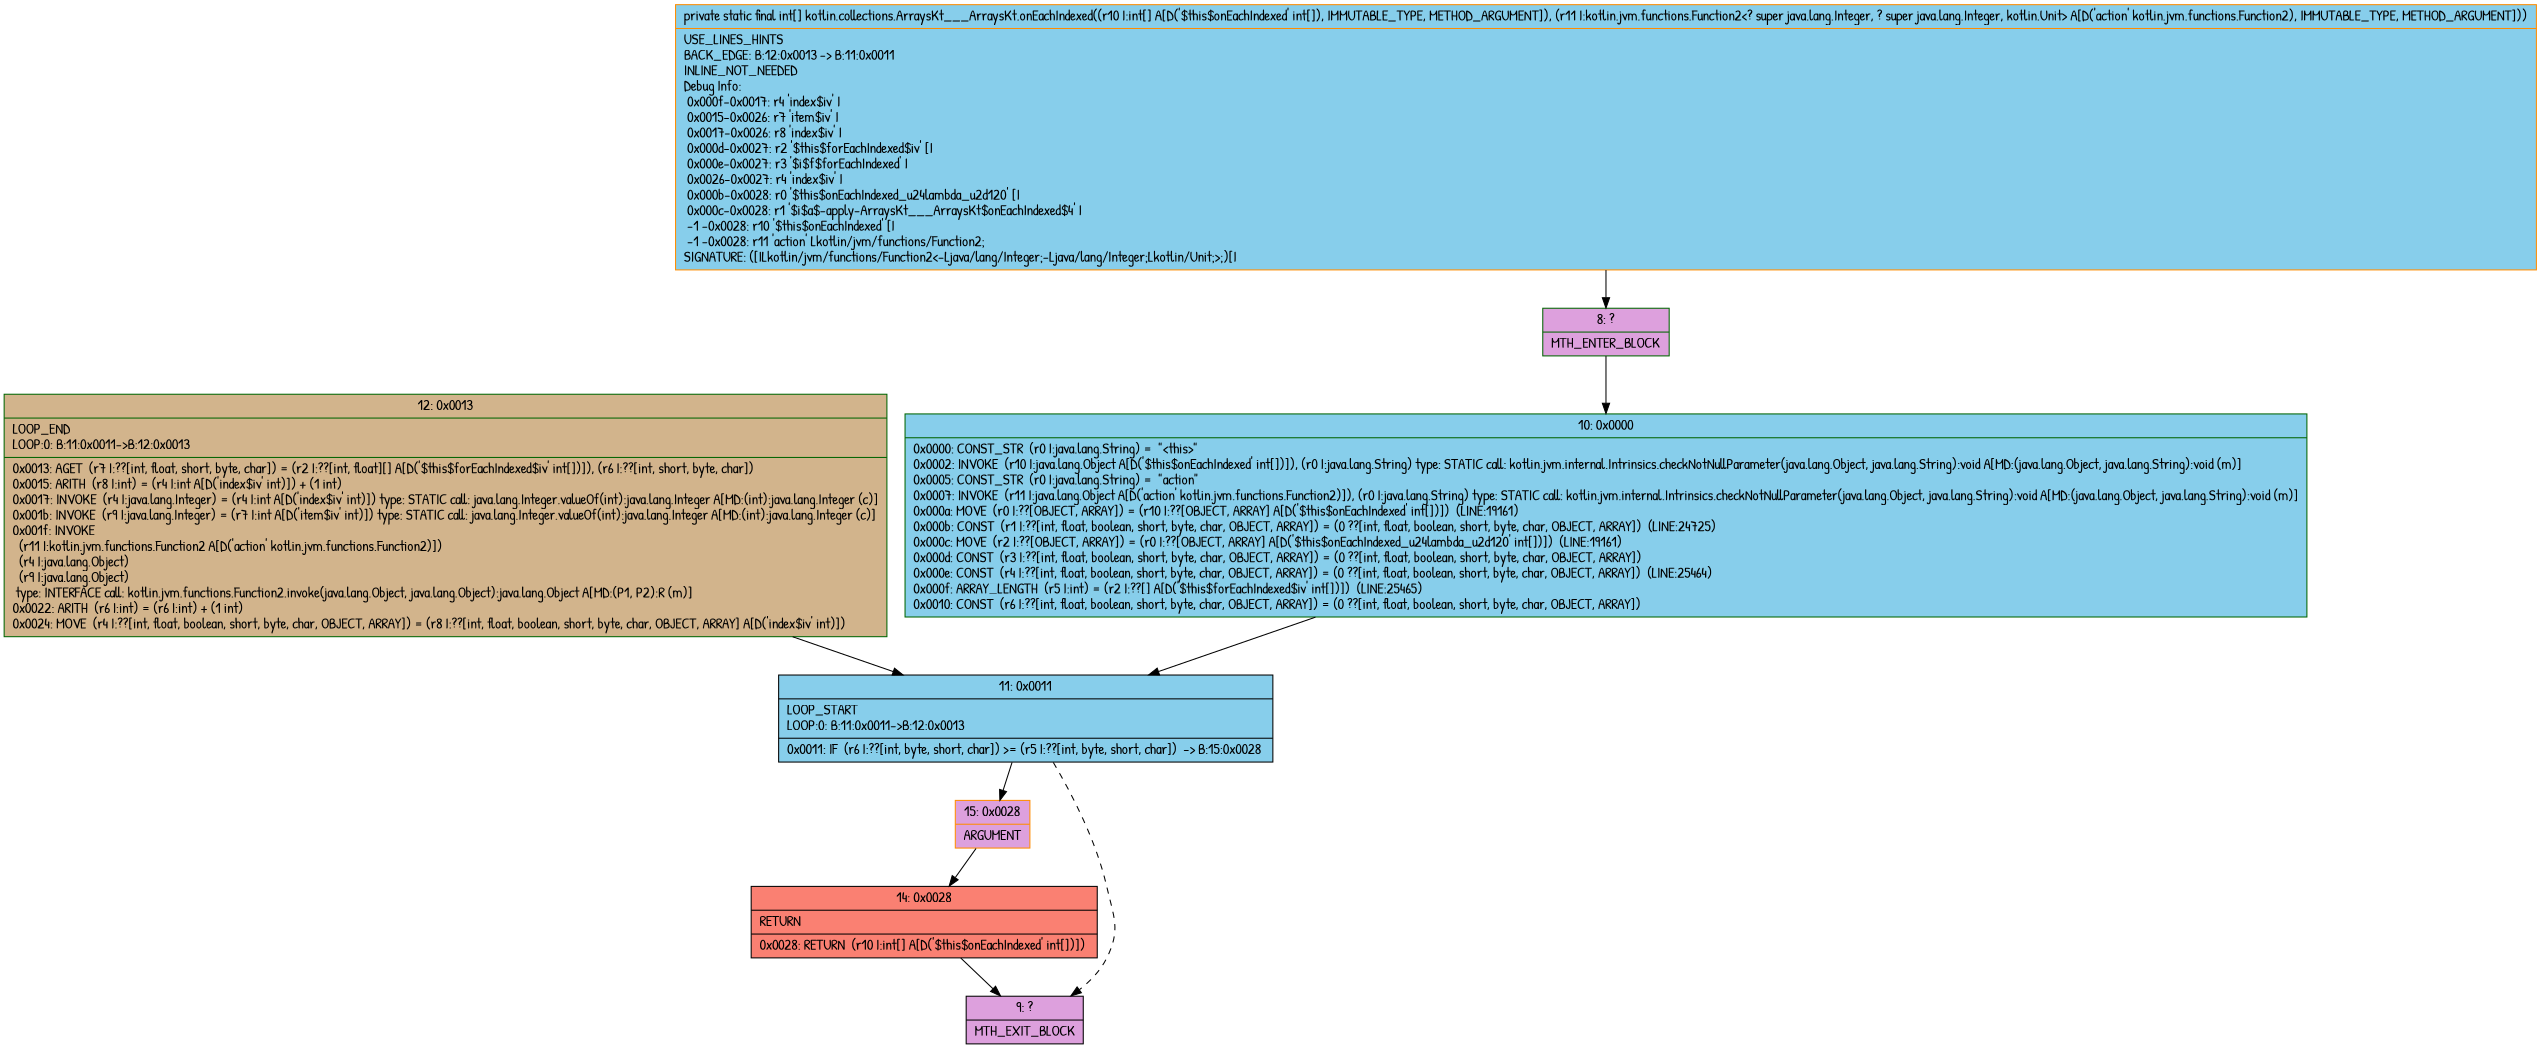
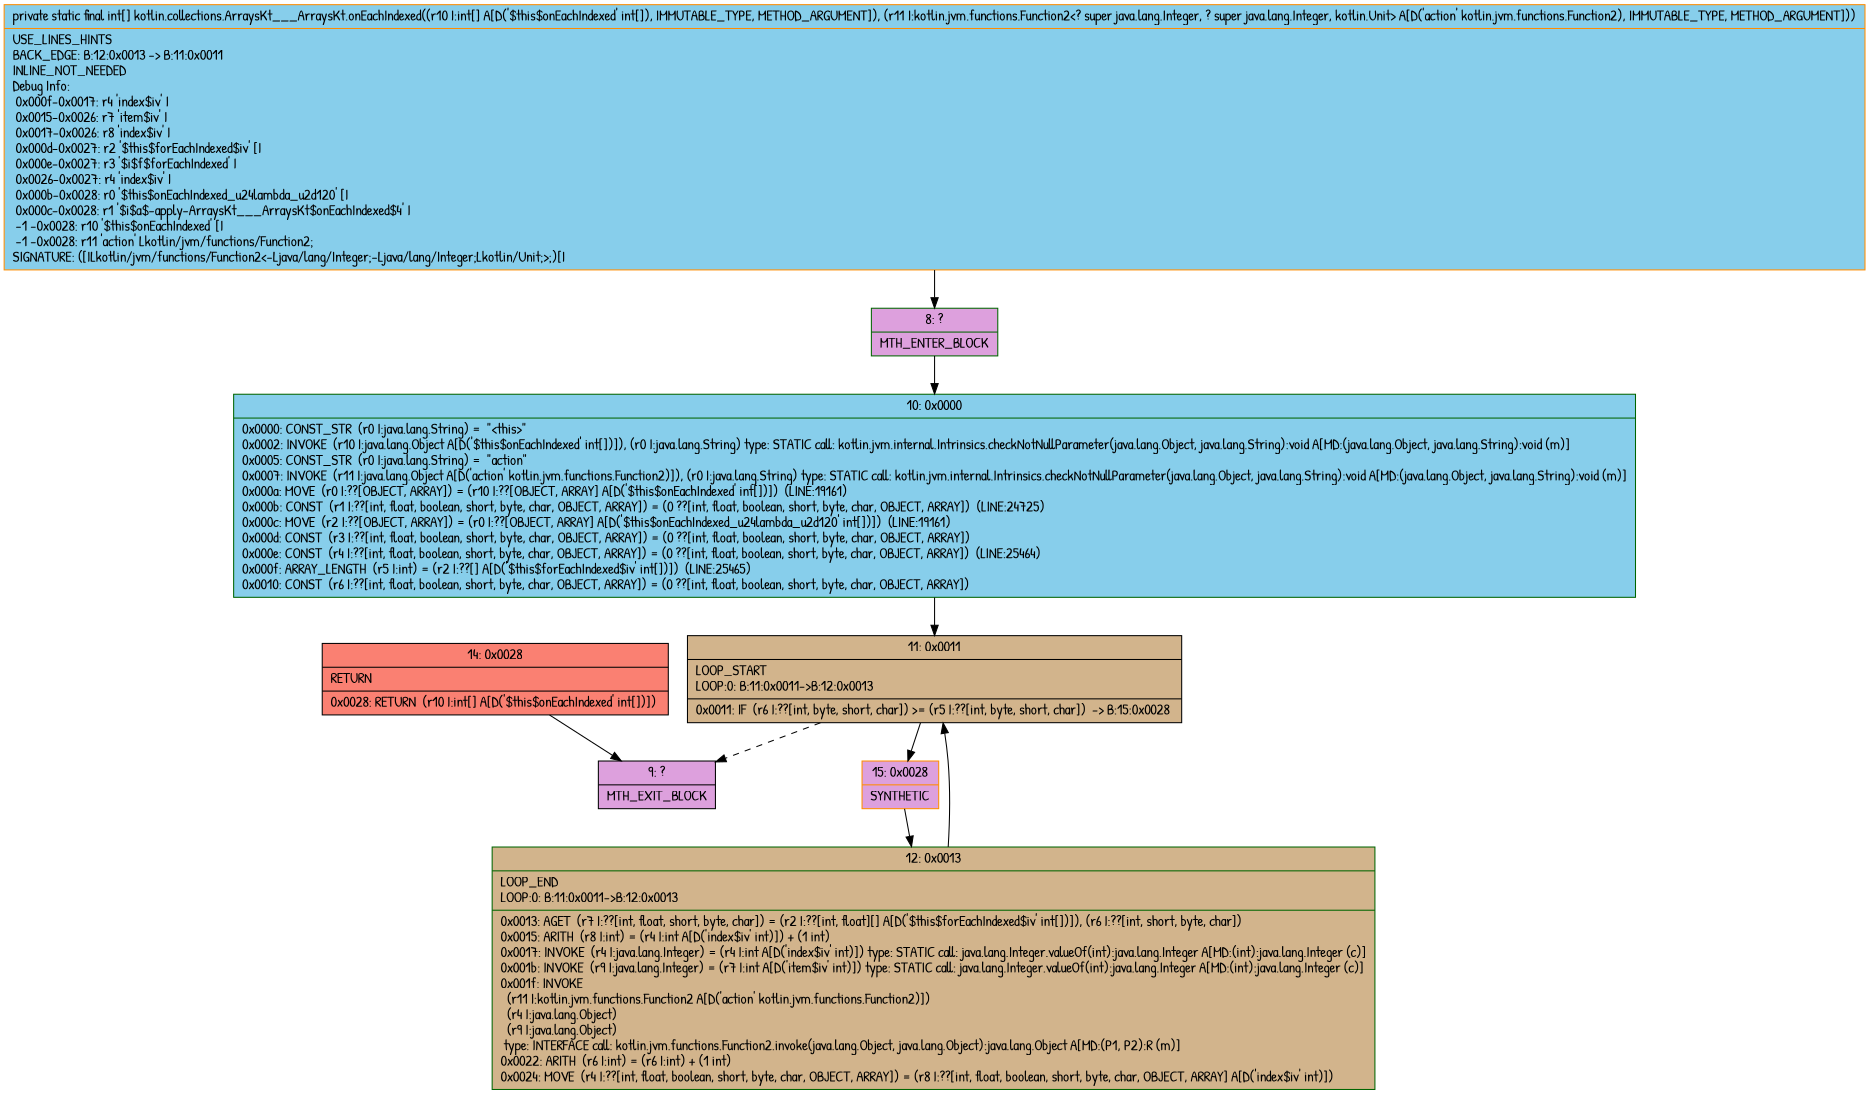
(1026, 719) -> (935, 679)
(993, 836) -> (900, 796)
(966, 863) -> (907, 823)
